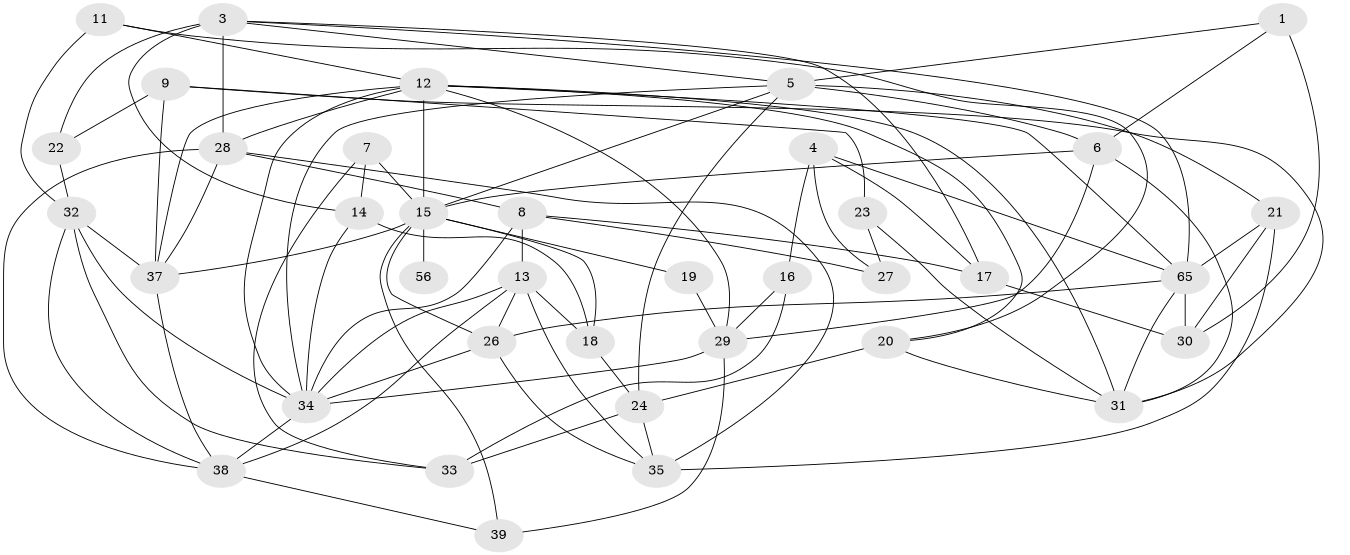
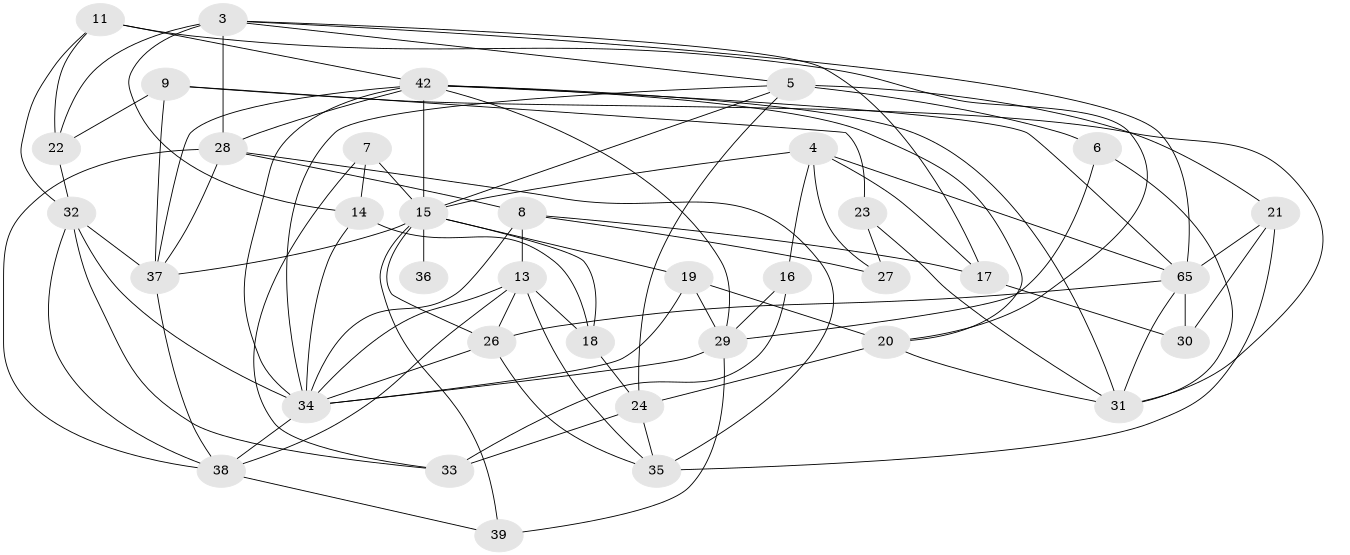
(1283, 20) -> none
none -> (59, 79)
(424, 84) -> (424, 84)
(759, 172) -> (617, 176)
(424, 278) -> (424, 278)
none -> (791, 311)
none -> (597, 366)
